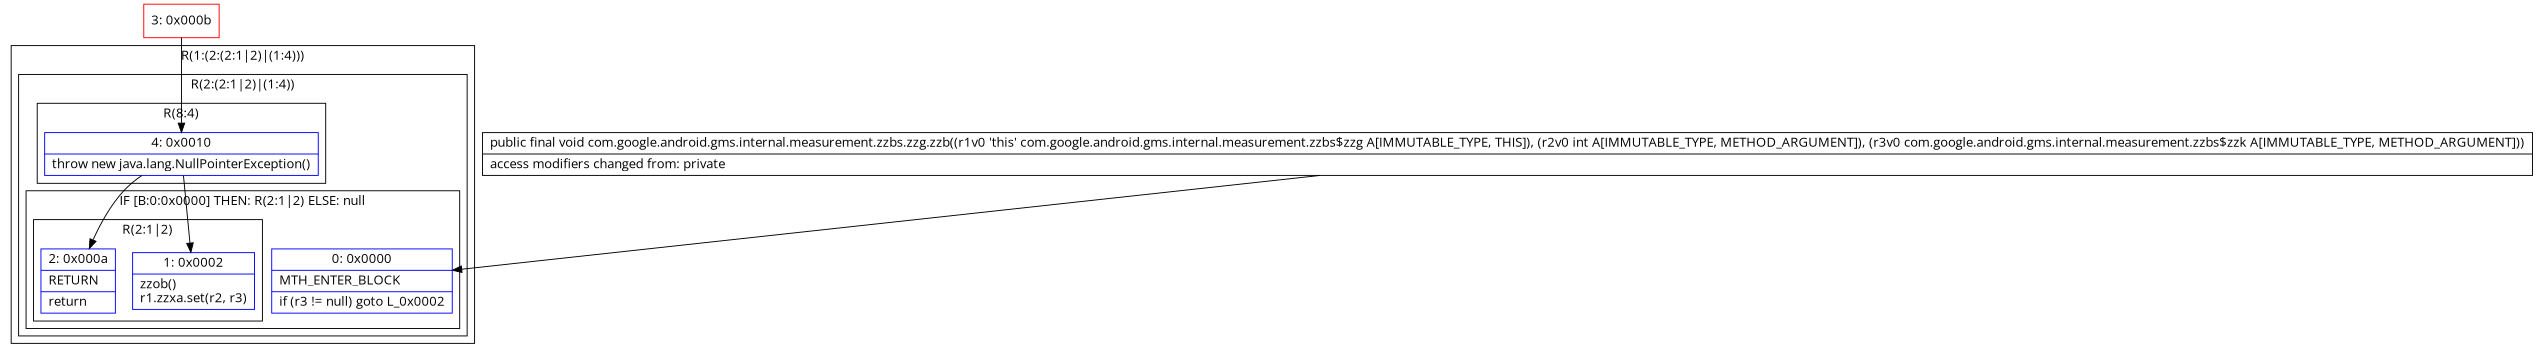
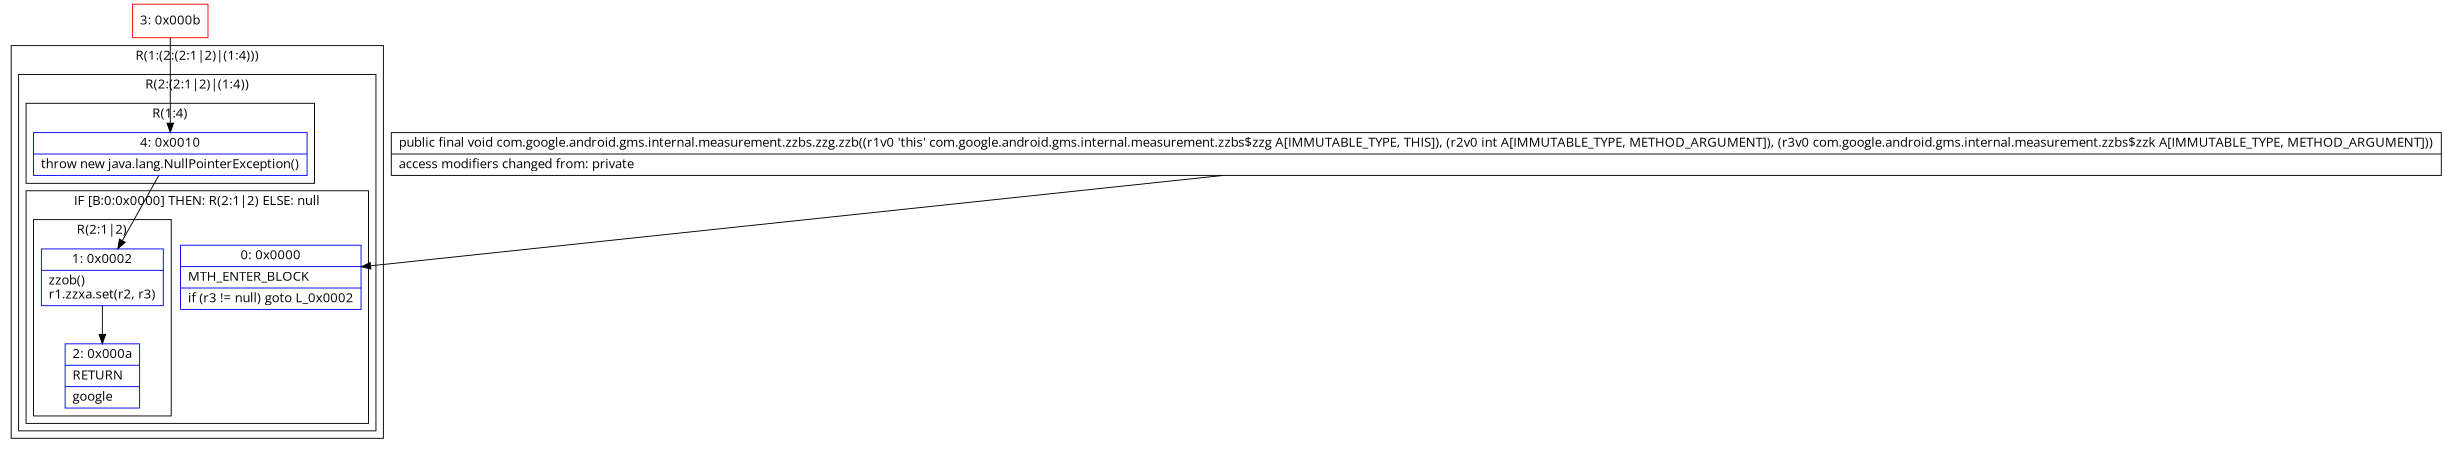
(181, 114) -> (170, 114)
(113, 204) -> (102, 320)
(68, 302) -> (93, 397)
